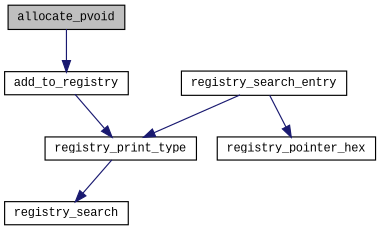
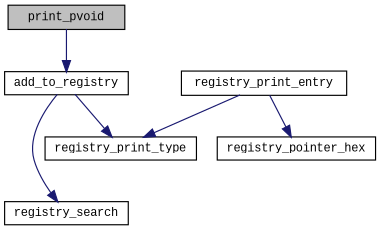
(66, 17) -> (66, 17)
(264, 83) -> (264, 83)
(97, 177) -> (33, 142)
